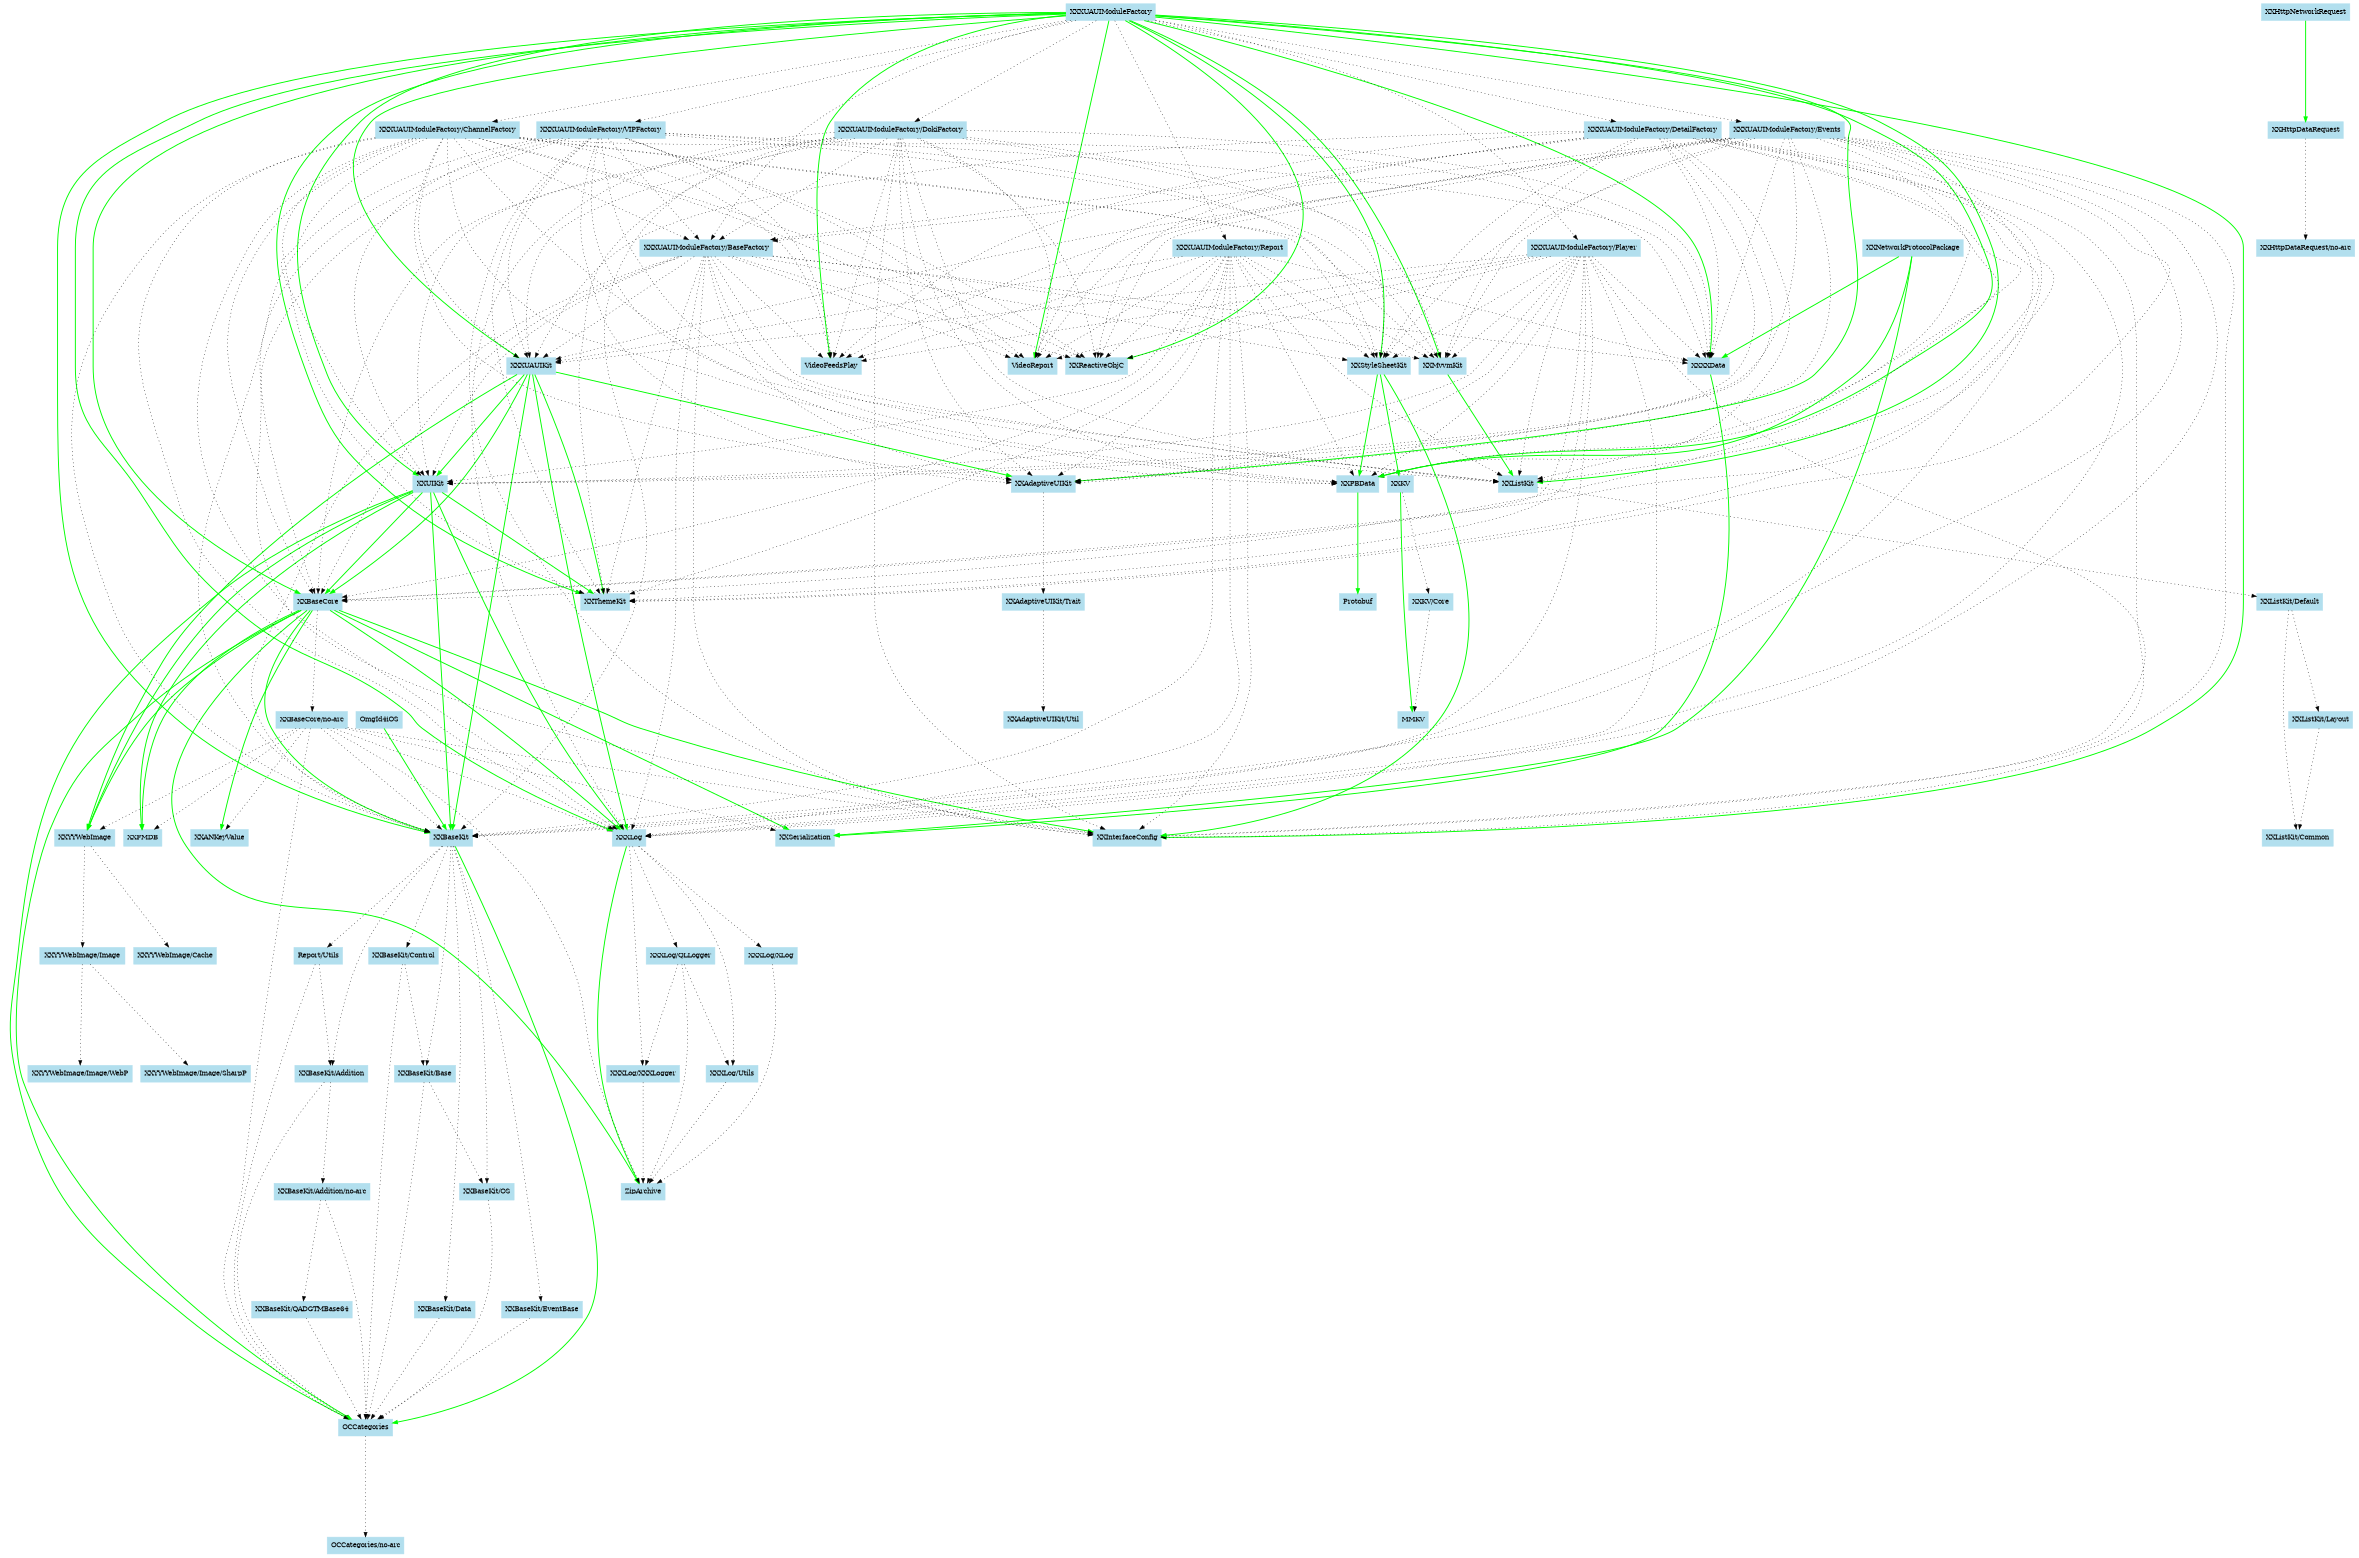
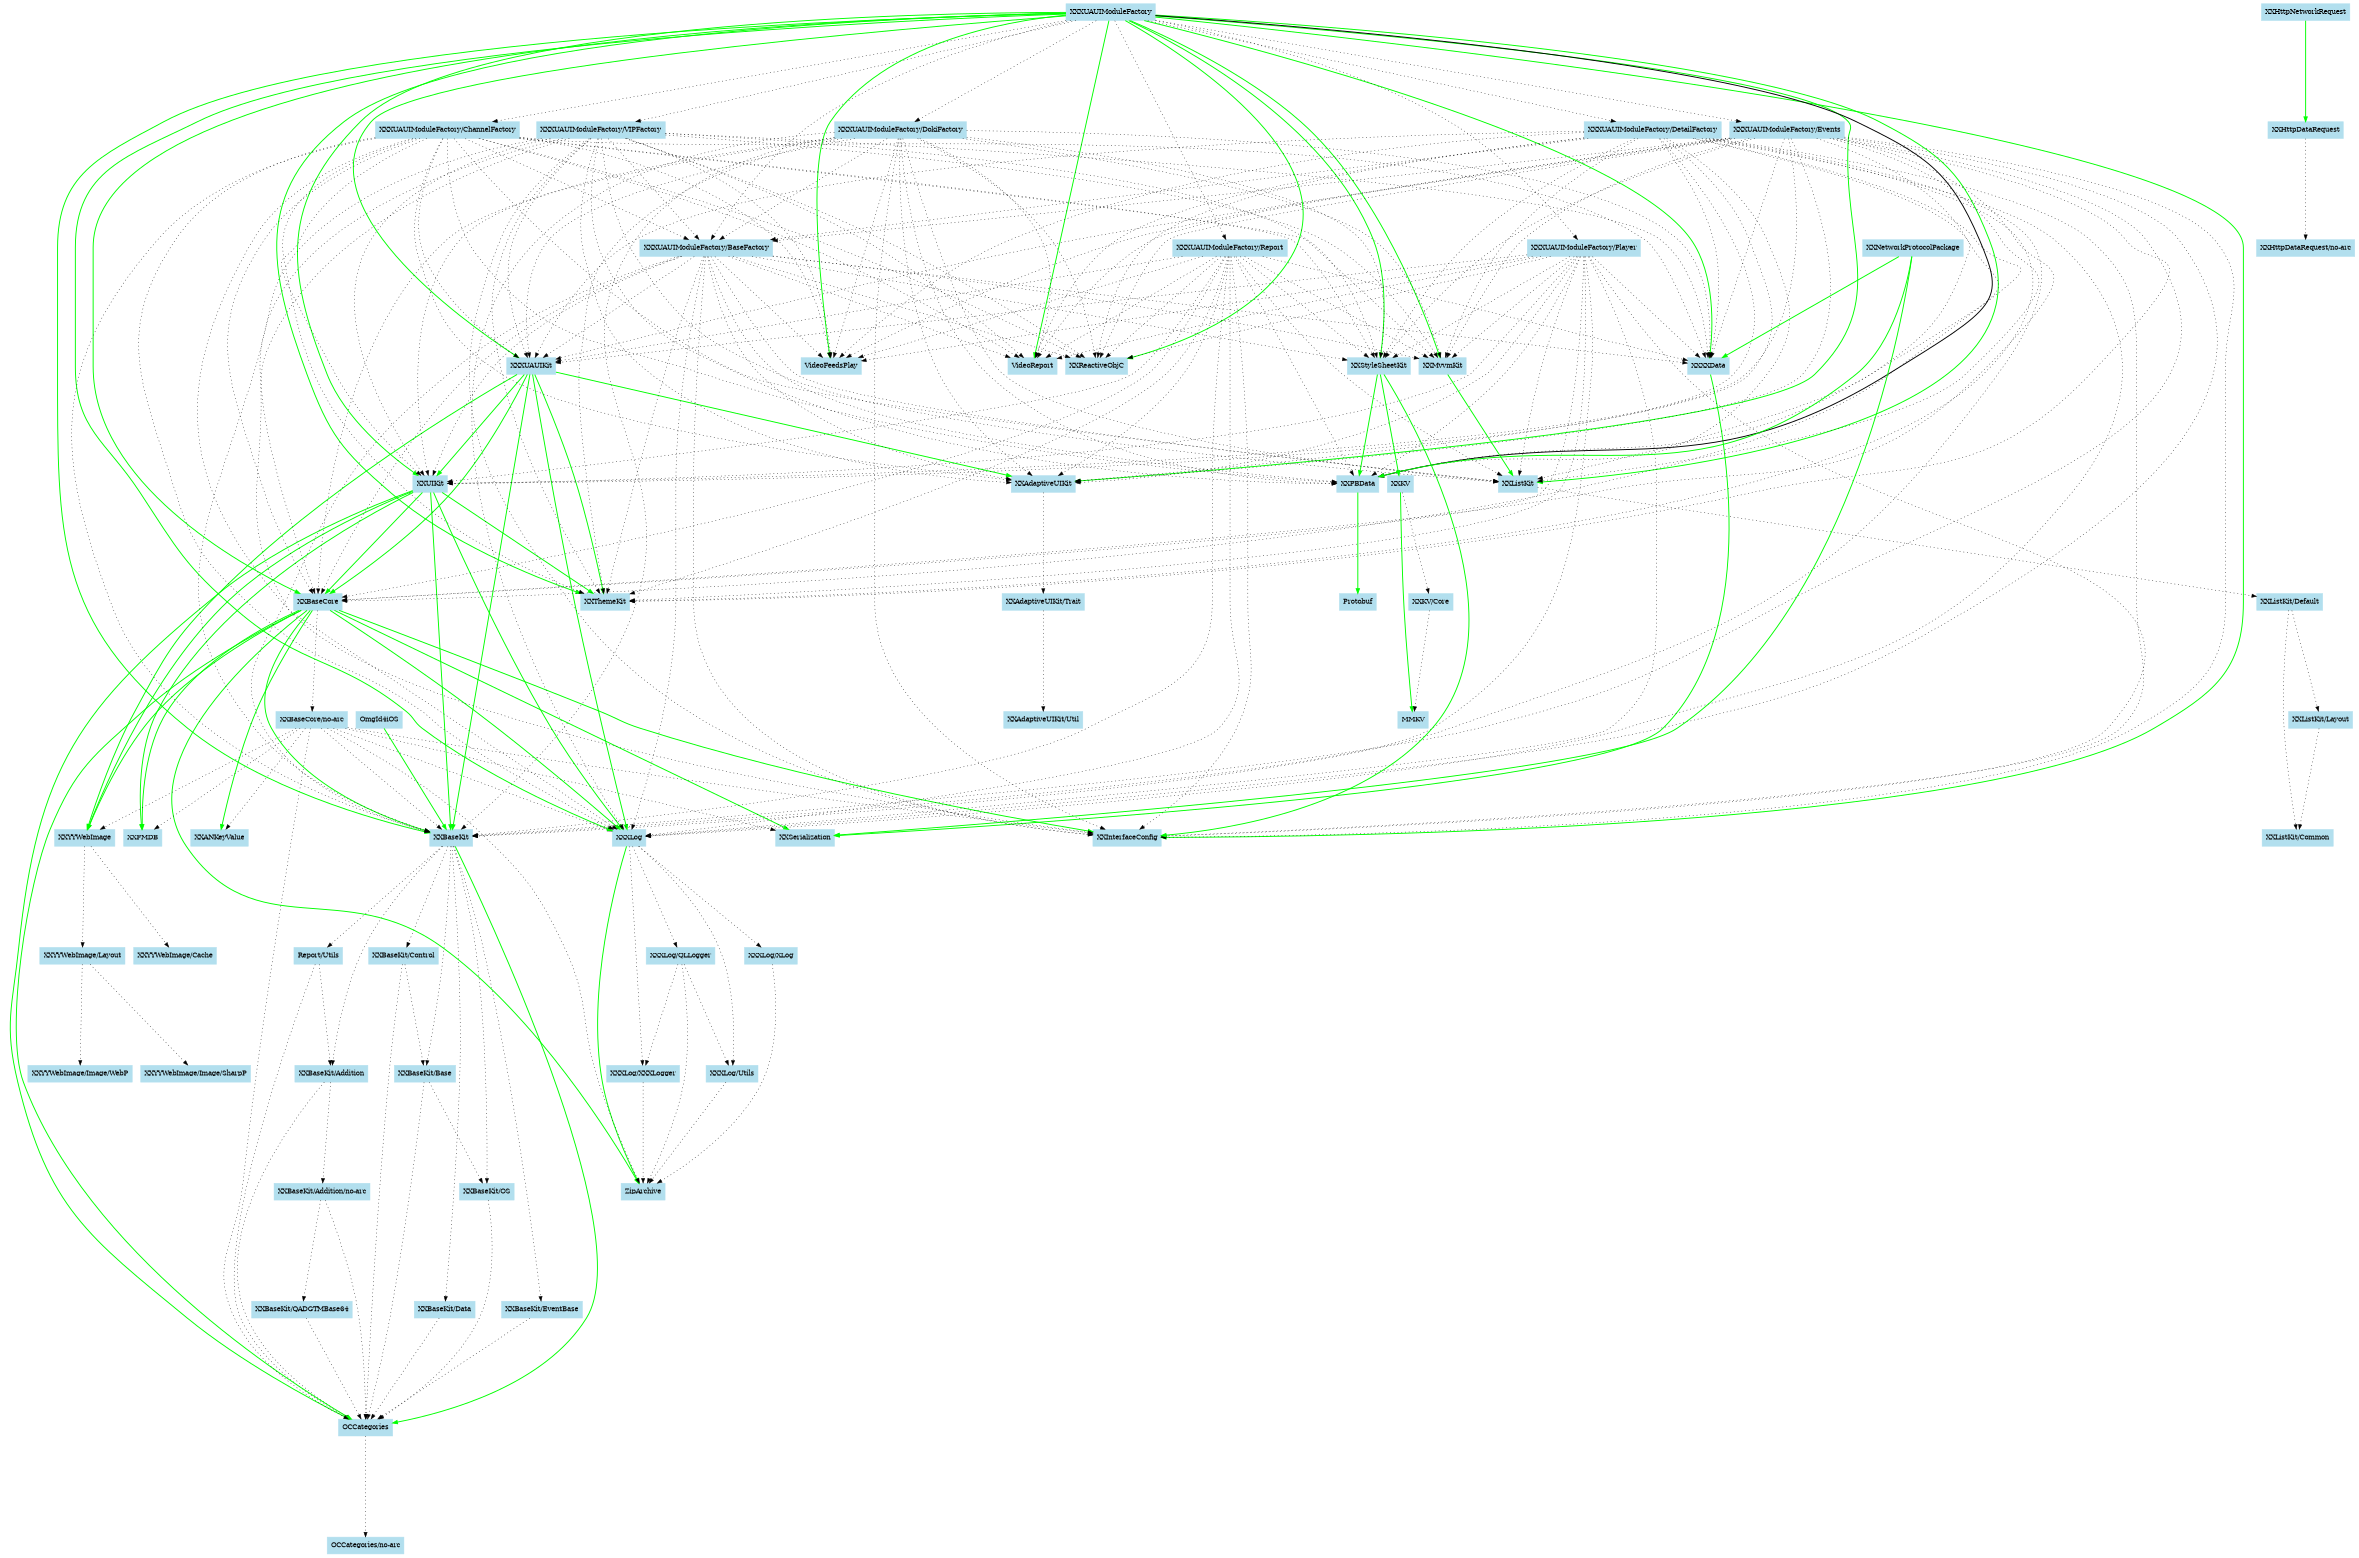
(1931, 166) -> (1931, 166)
(82, 956) -> (82, 956)
